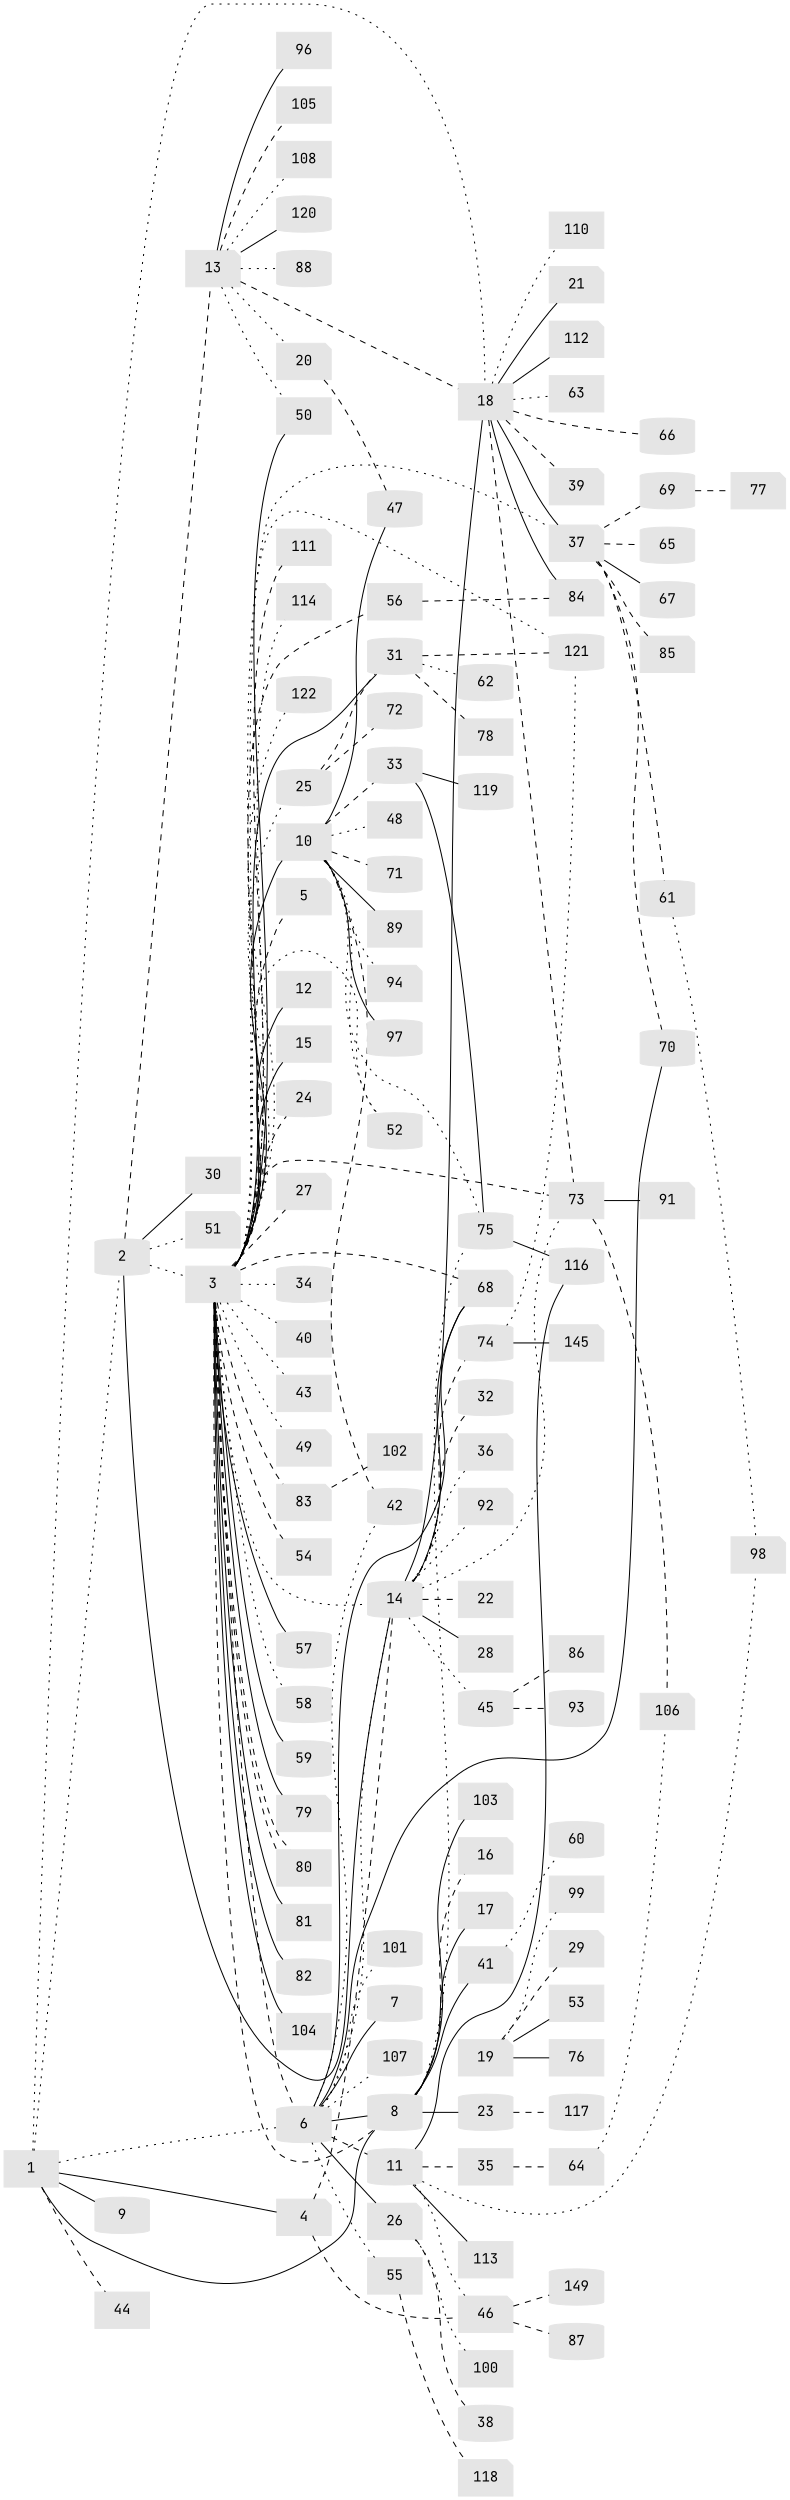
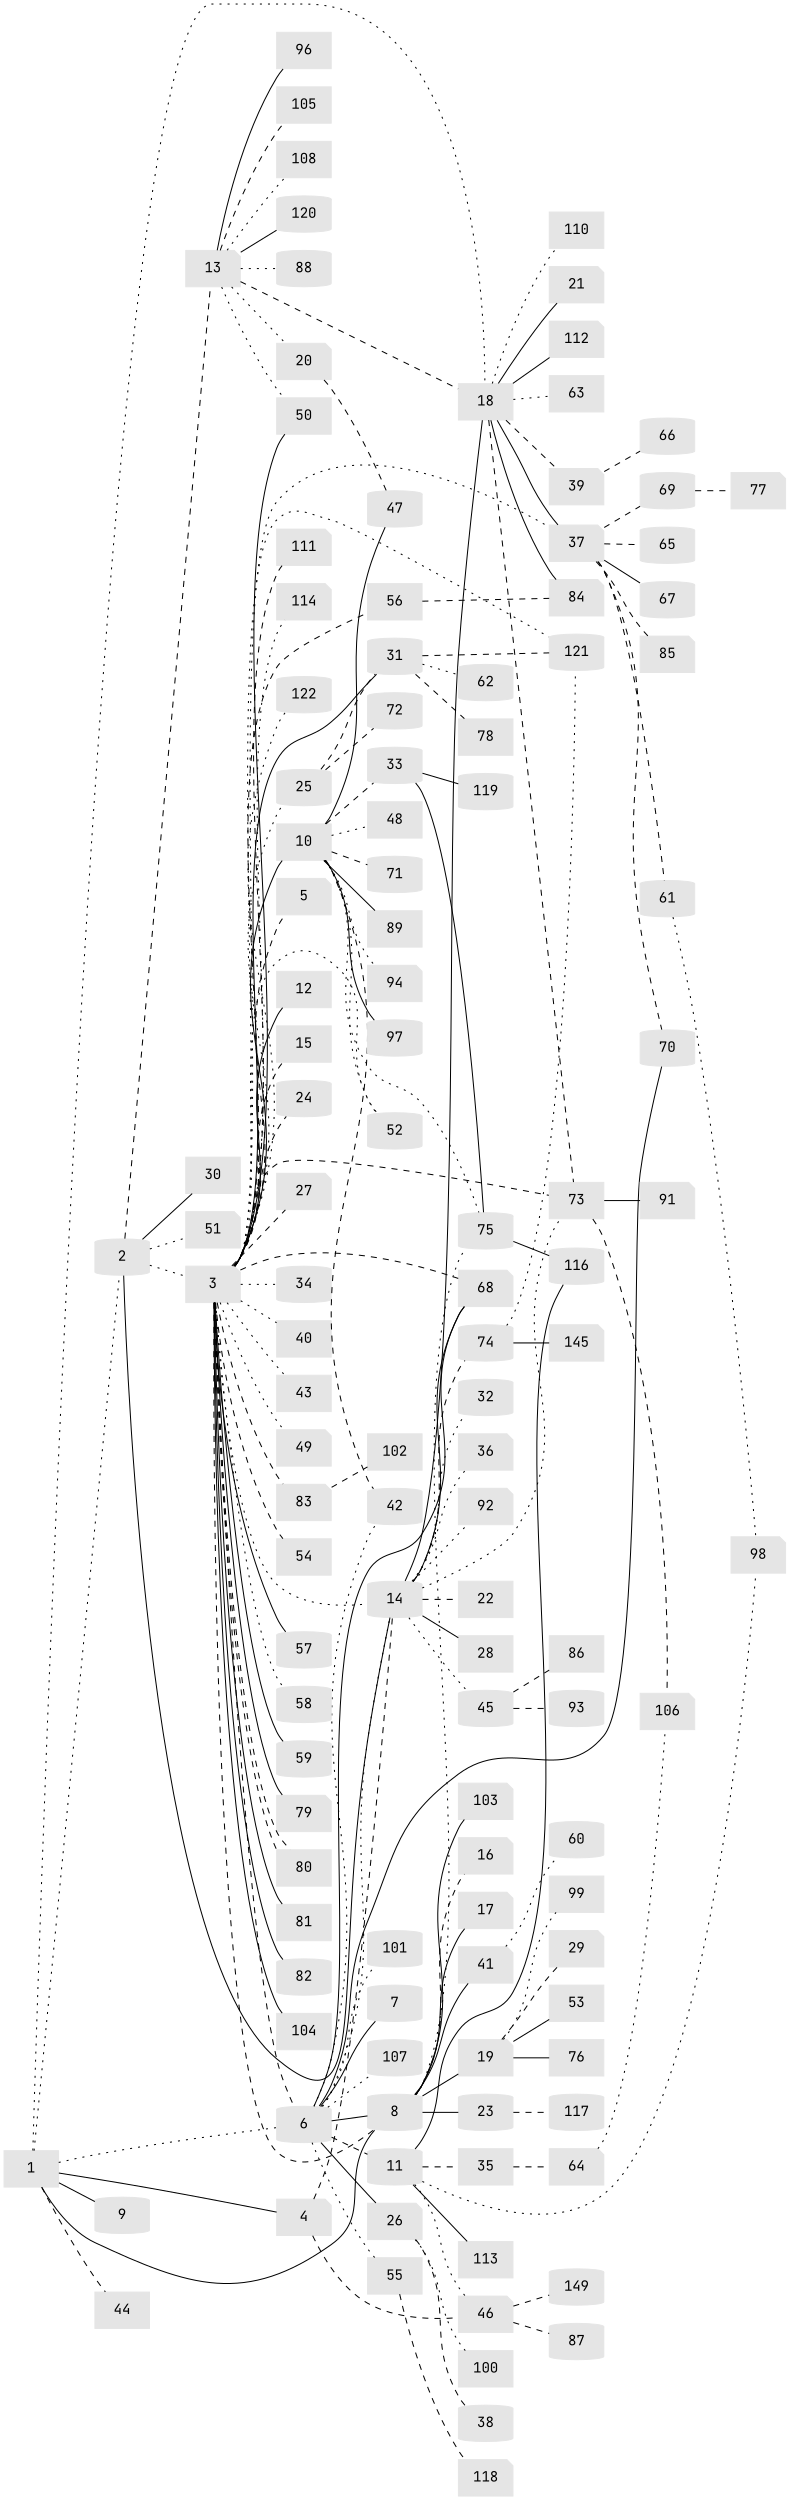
(576, 426) -> (622, 461)
(258, 1164) -> (258, 1164)
(439, 1498) -> (439, 1498)
none -> (446, 2082)
